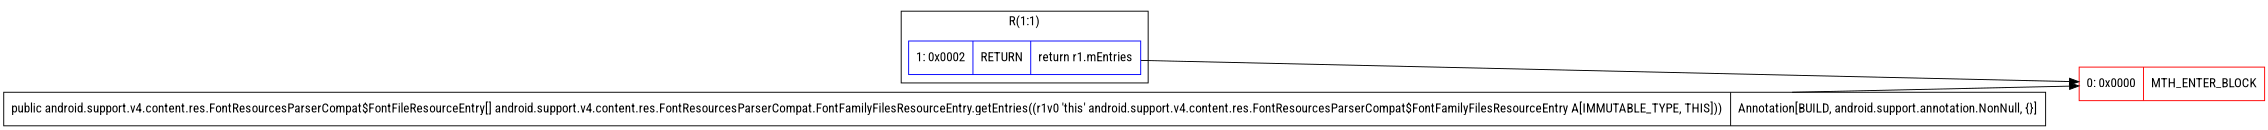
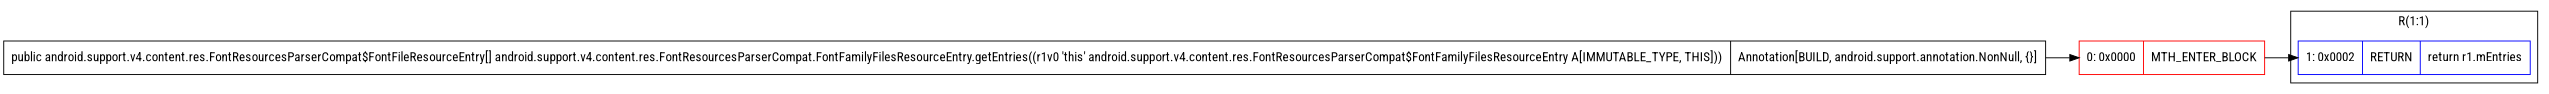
(1605, 71) -> (2277, 58)
